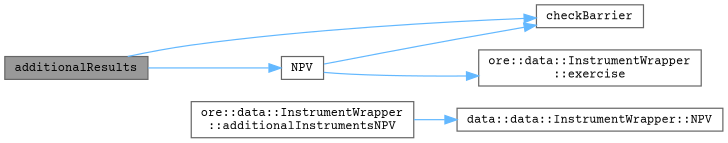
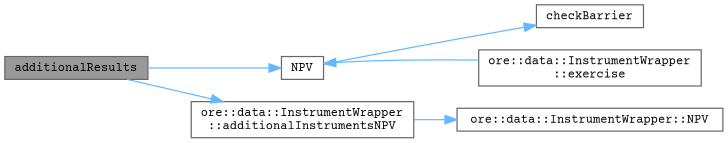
(325, 31) -> (169, 89)
(395, 76) -> (407, 60)
(590, 120) -> (590, 120)
